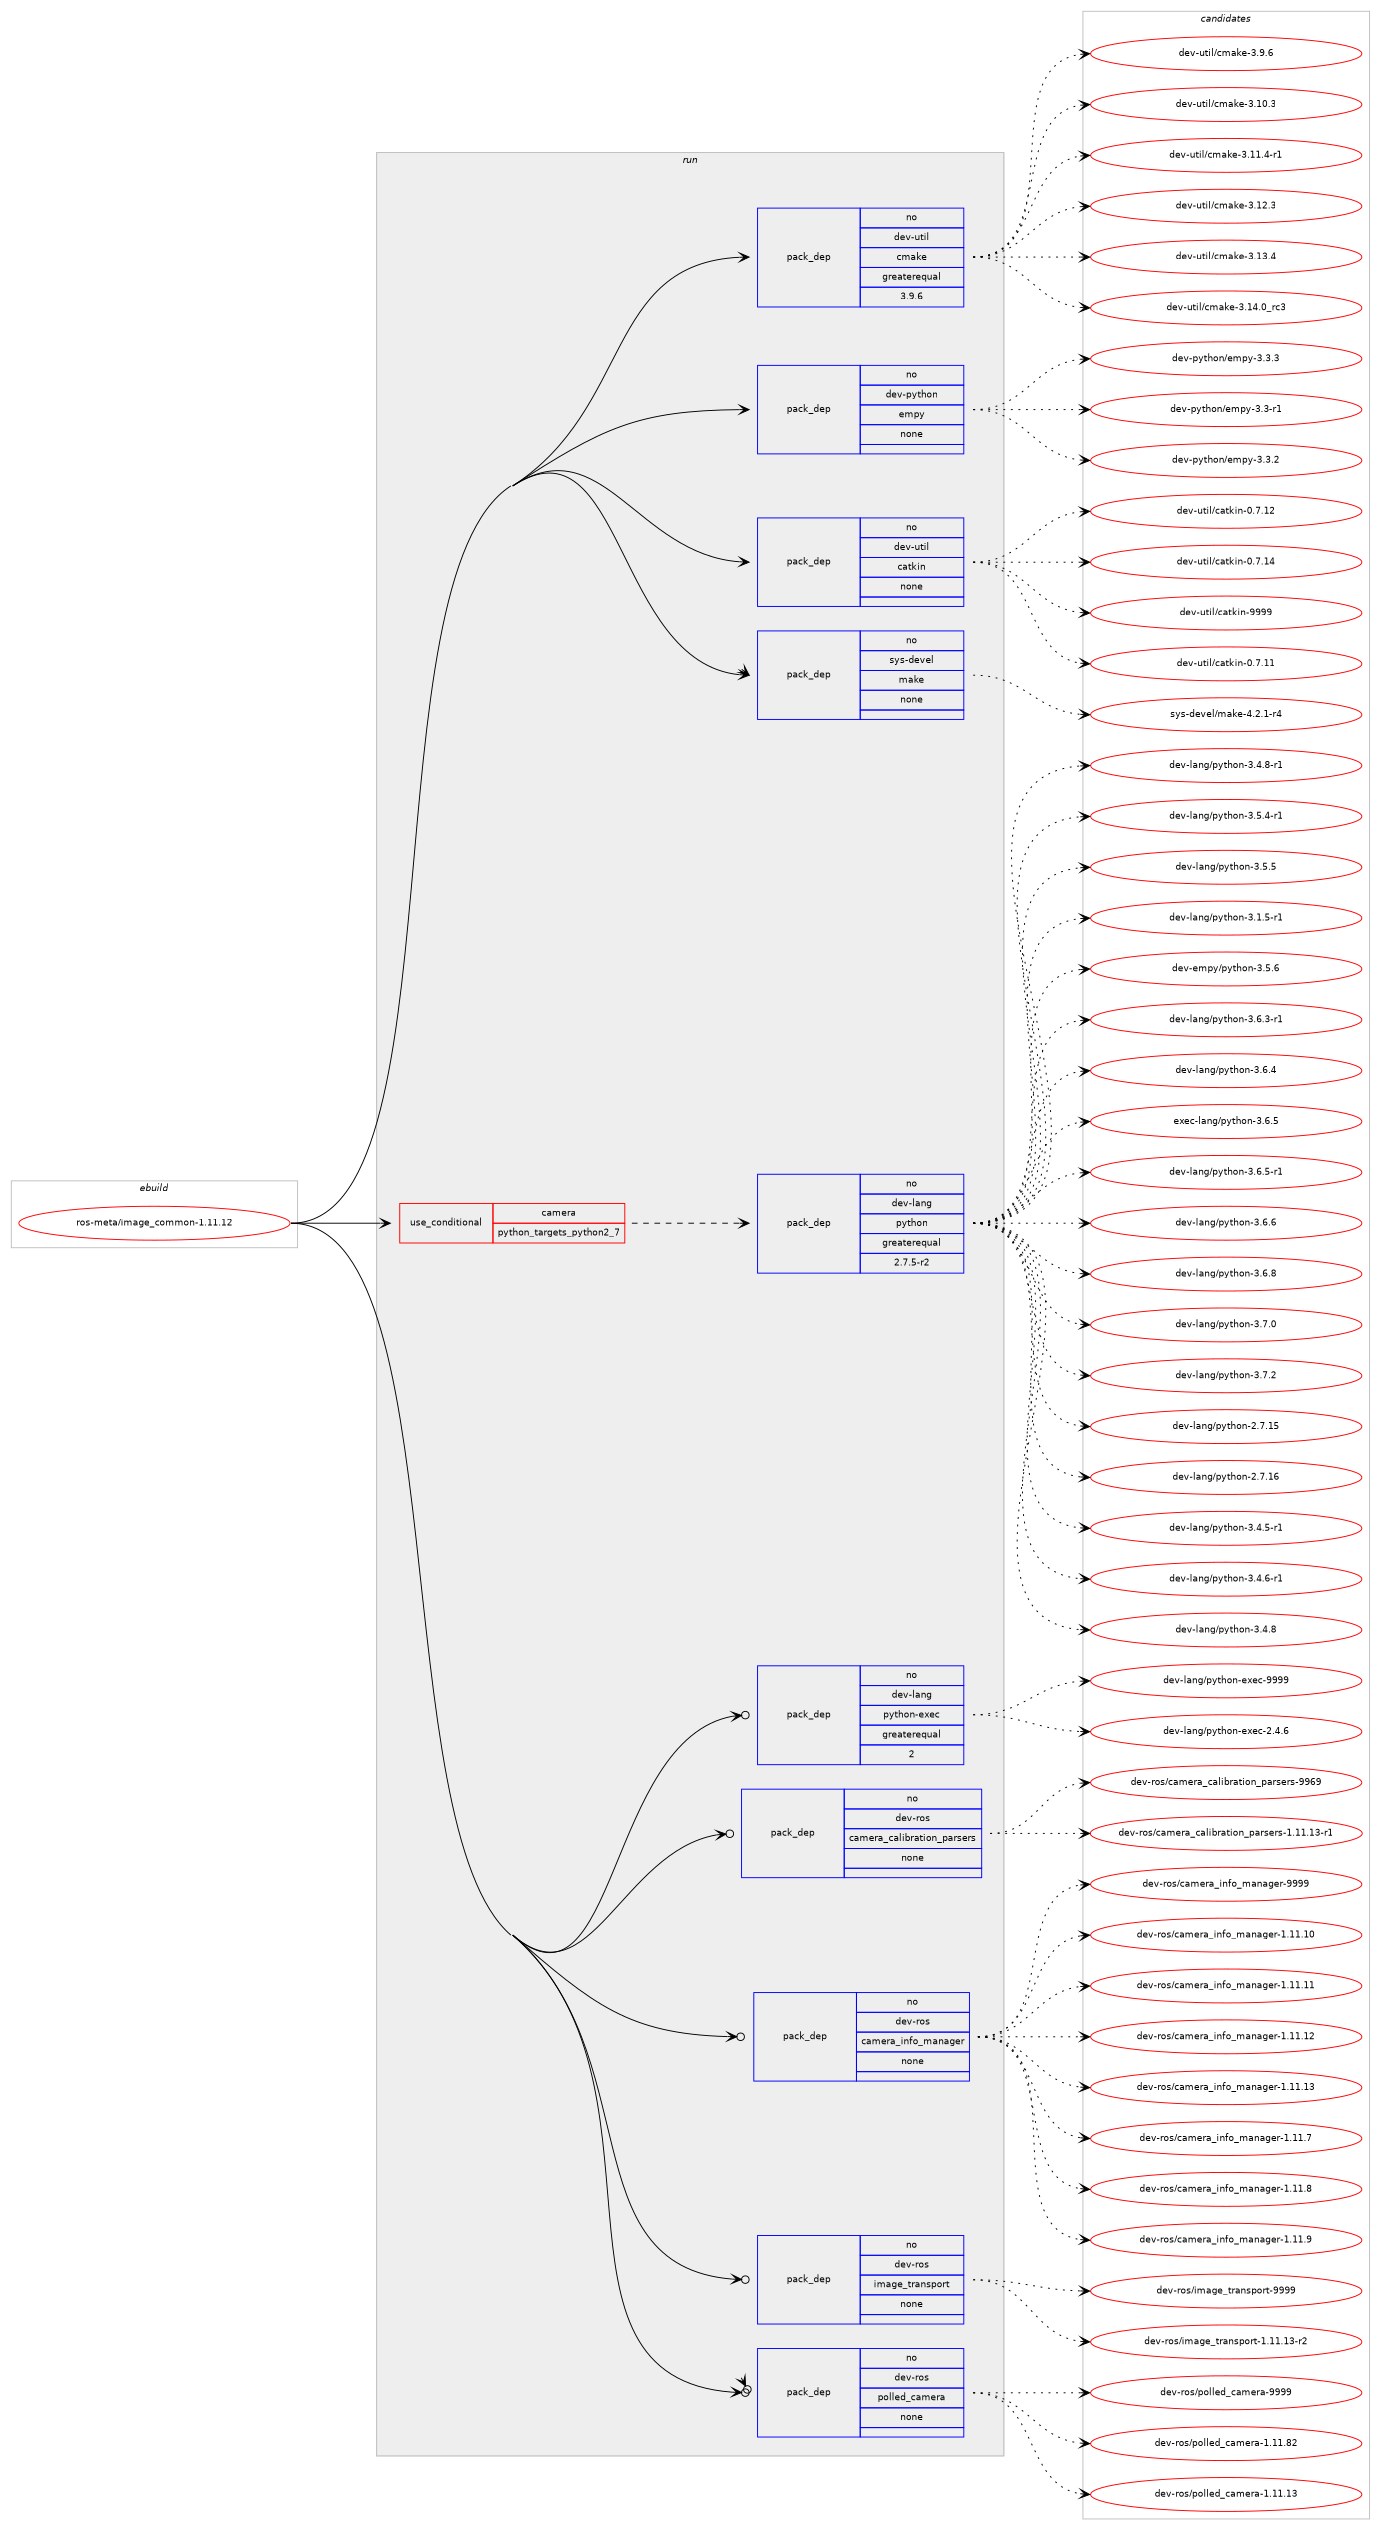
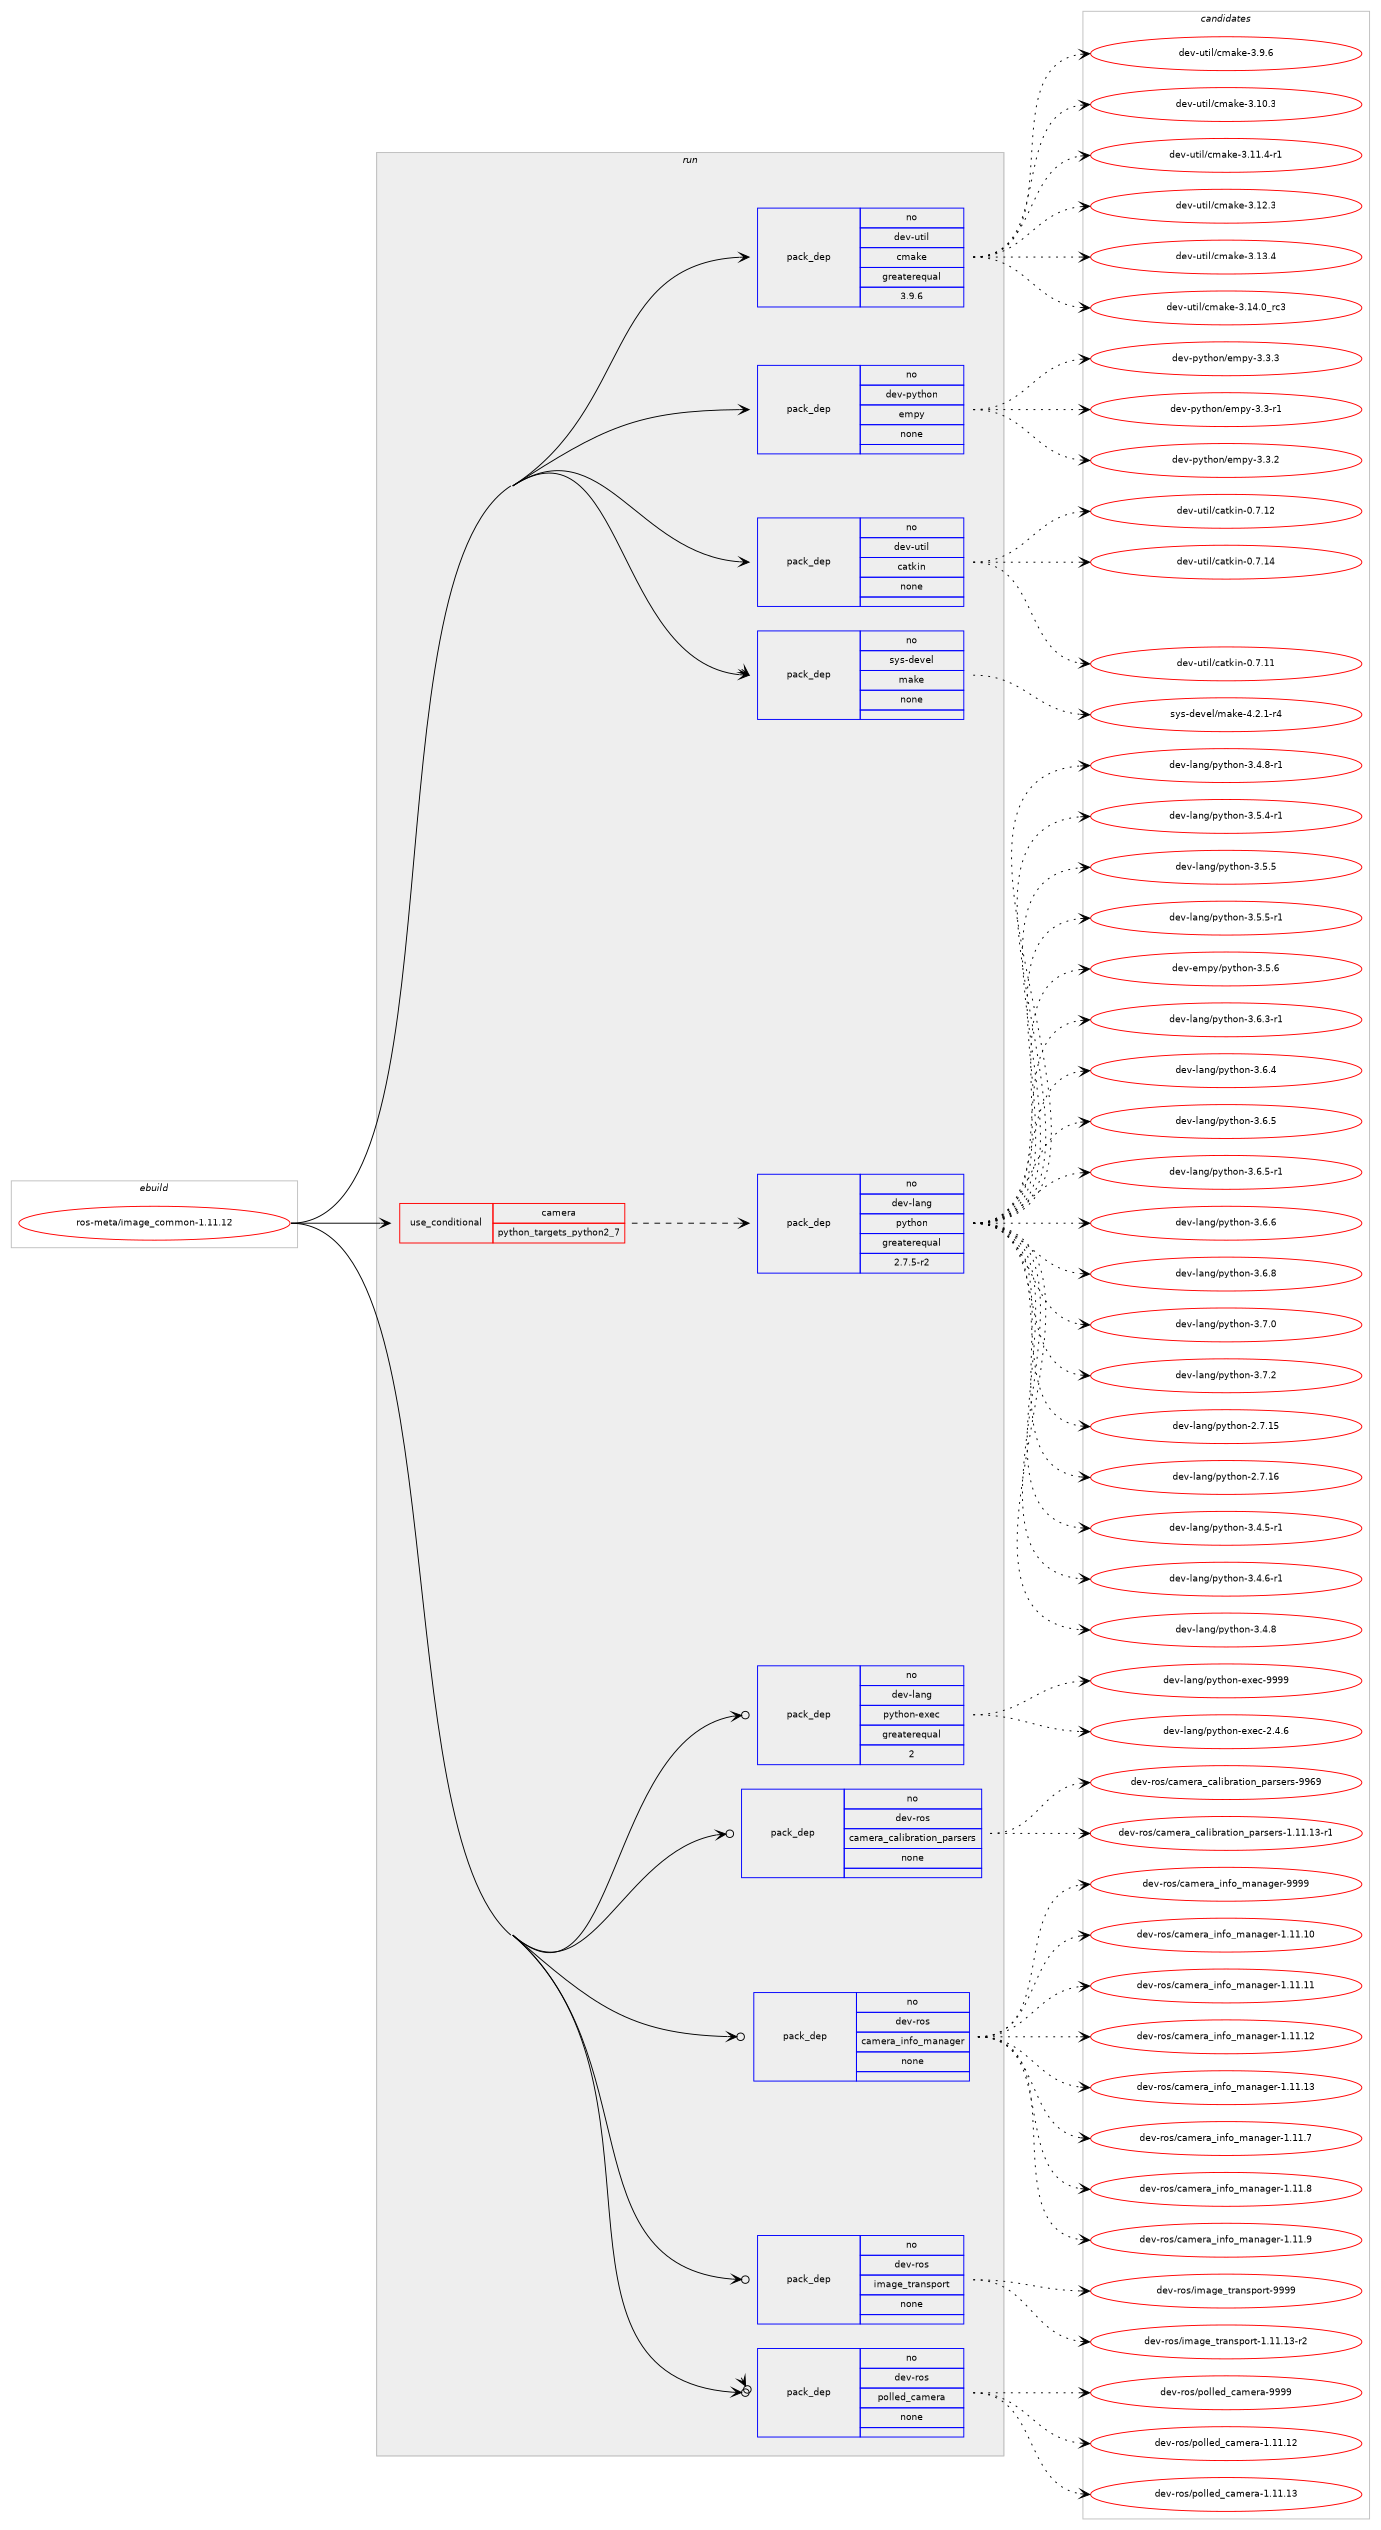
(1226, 613) -> none
(1226, 918) -> (1226, 918)
(1226, 1122) -> (1226, 1122)
(1226, 2444) -> (1226, 2444)
